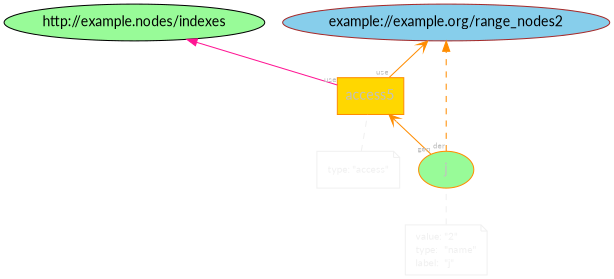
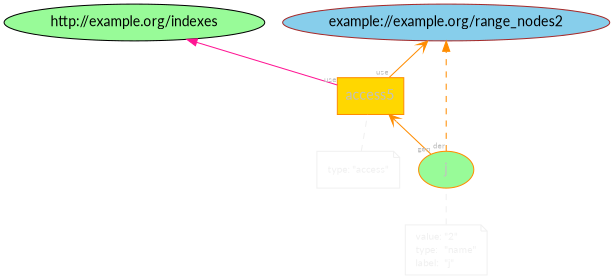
(134, 22) -> (134, 22)
